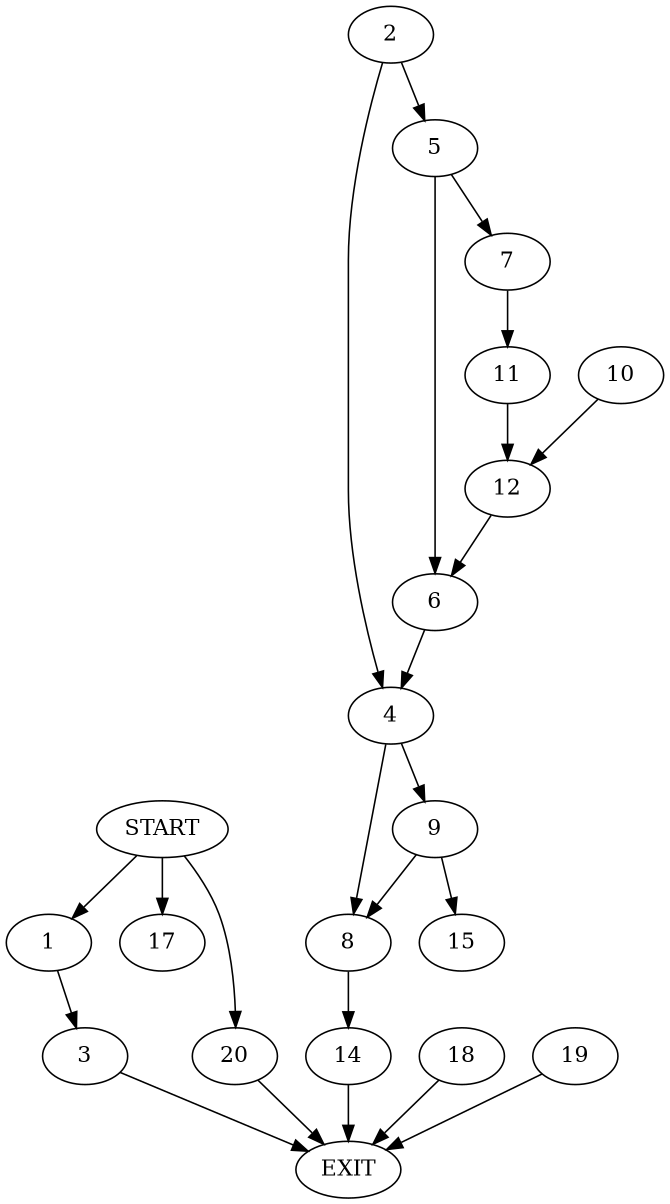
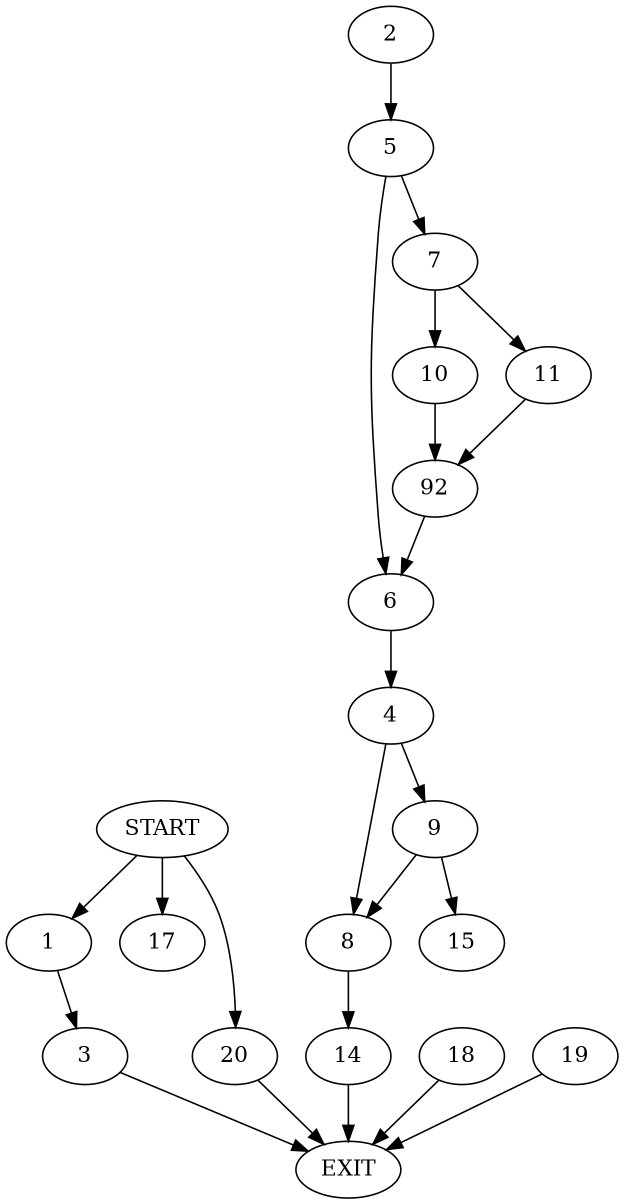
none -> (435, 311)
(348, 367) -> none
(508, 489) -> (435, 489)
